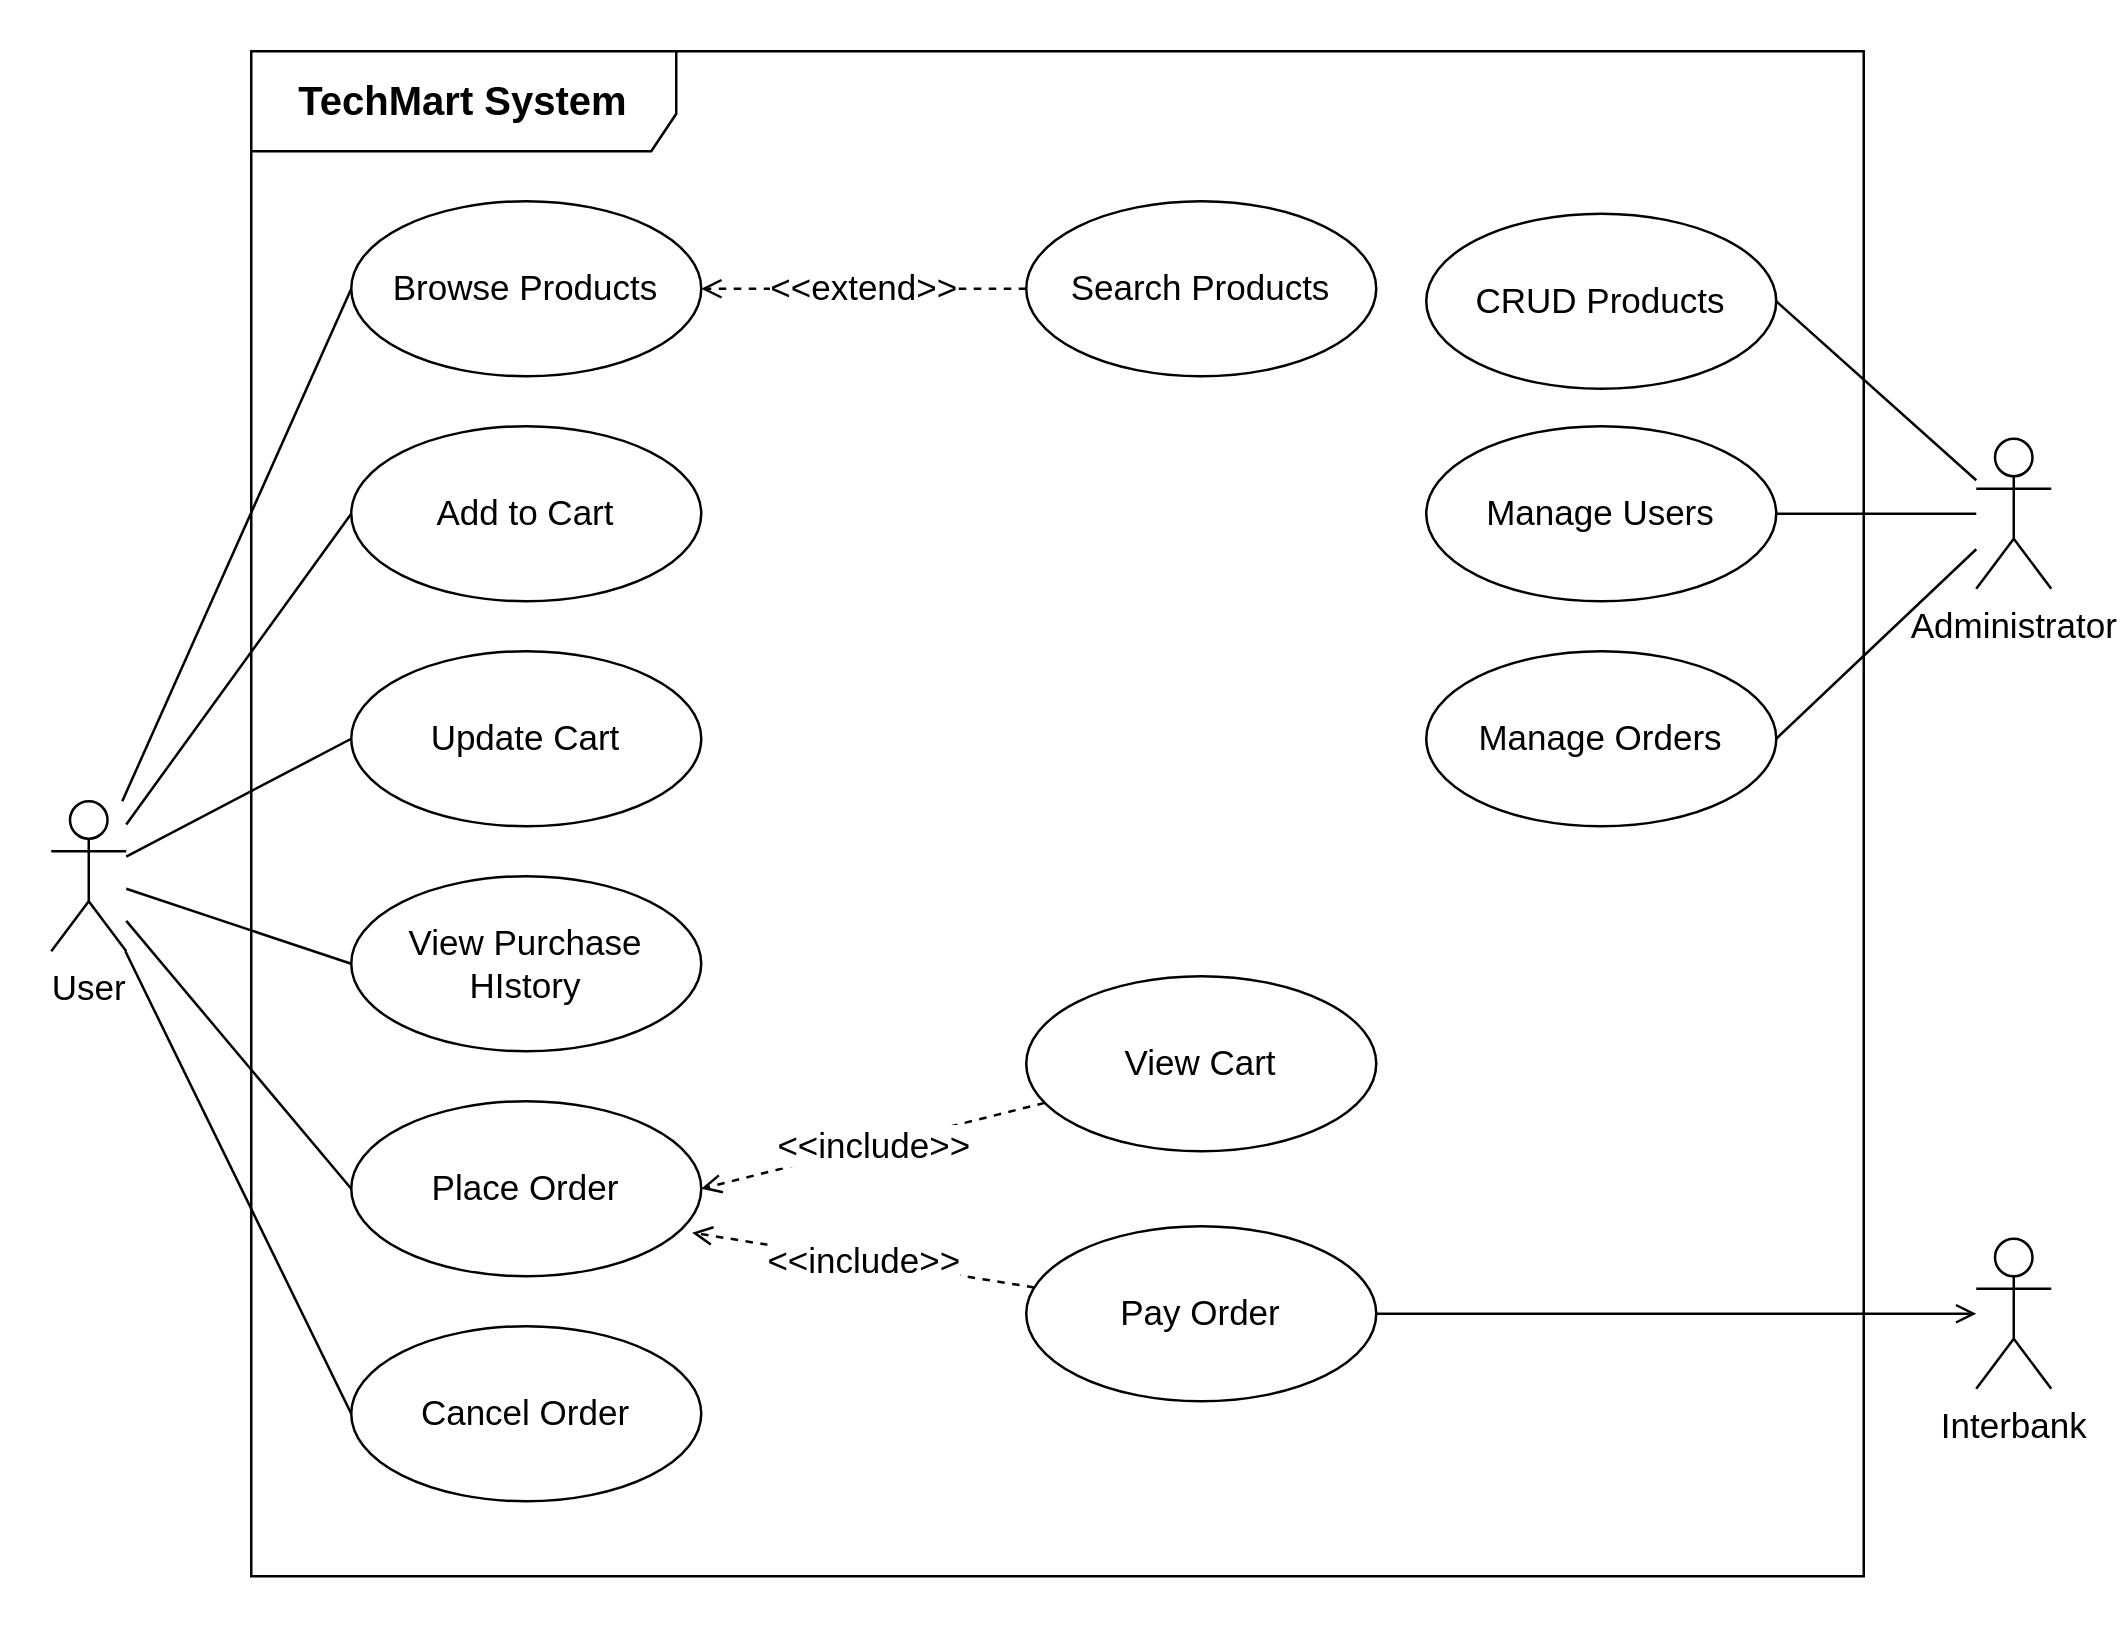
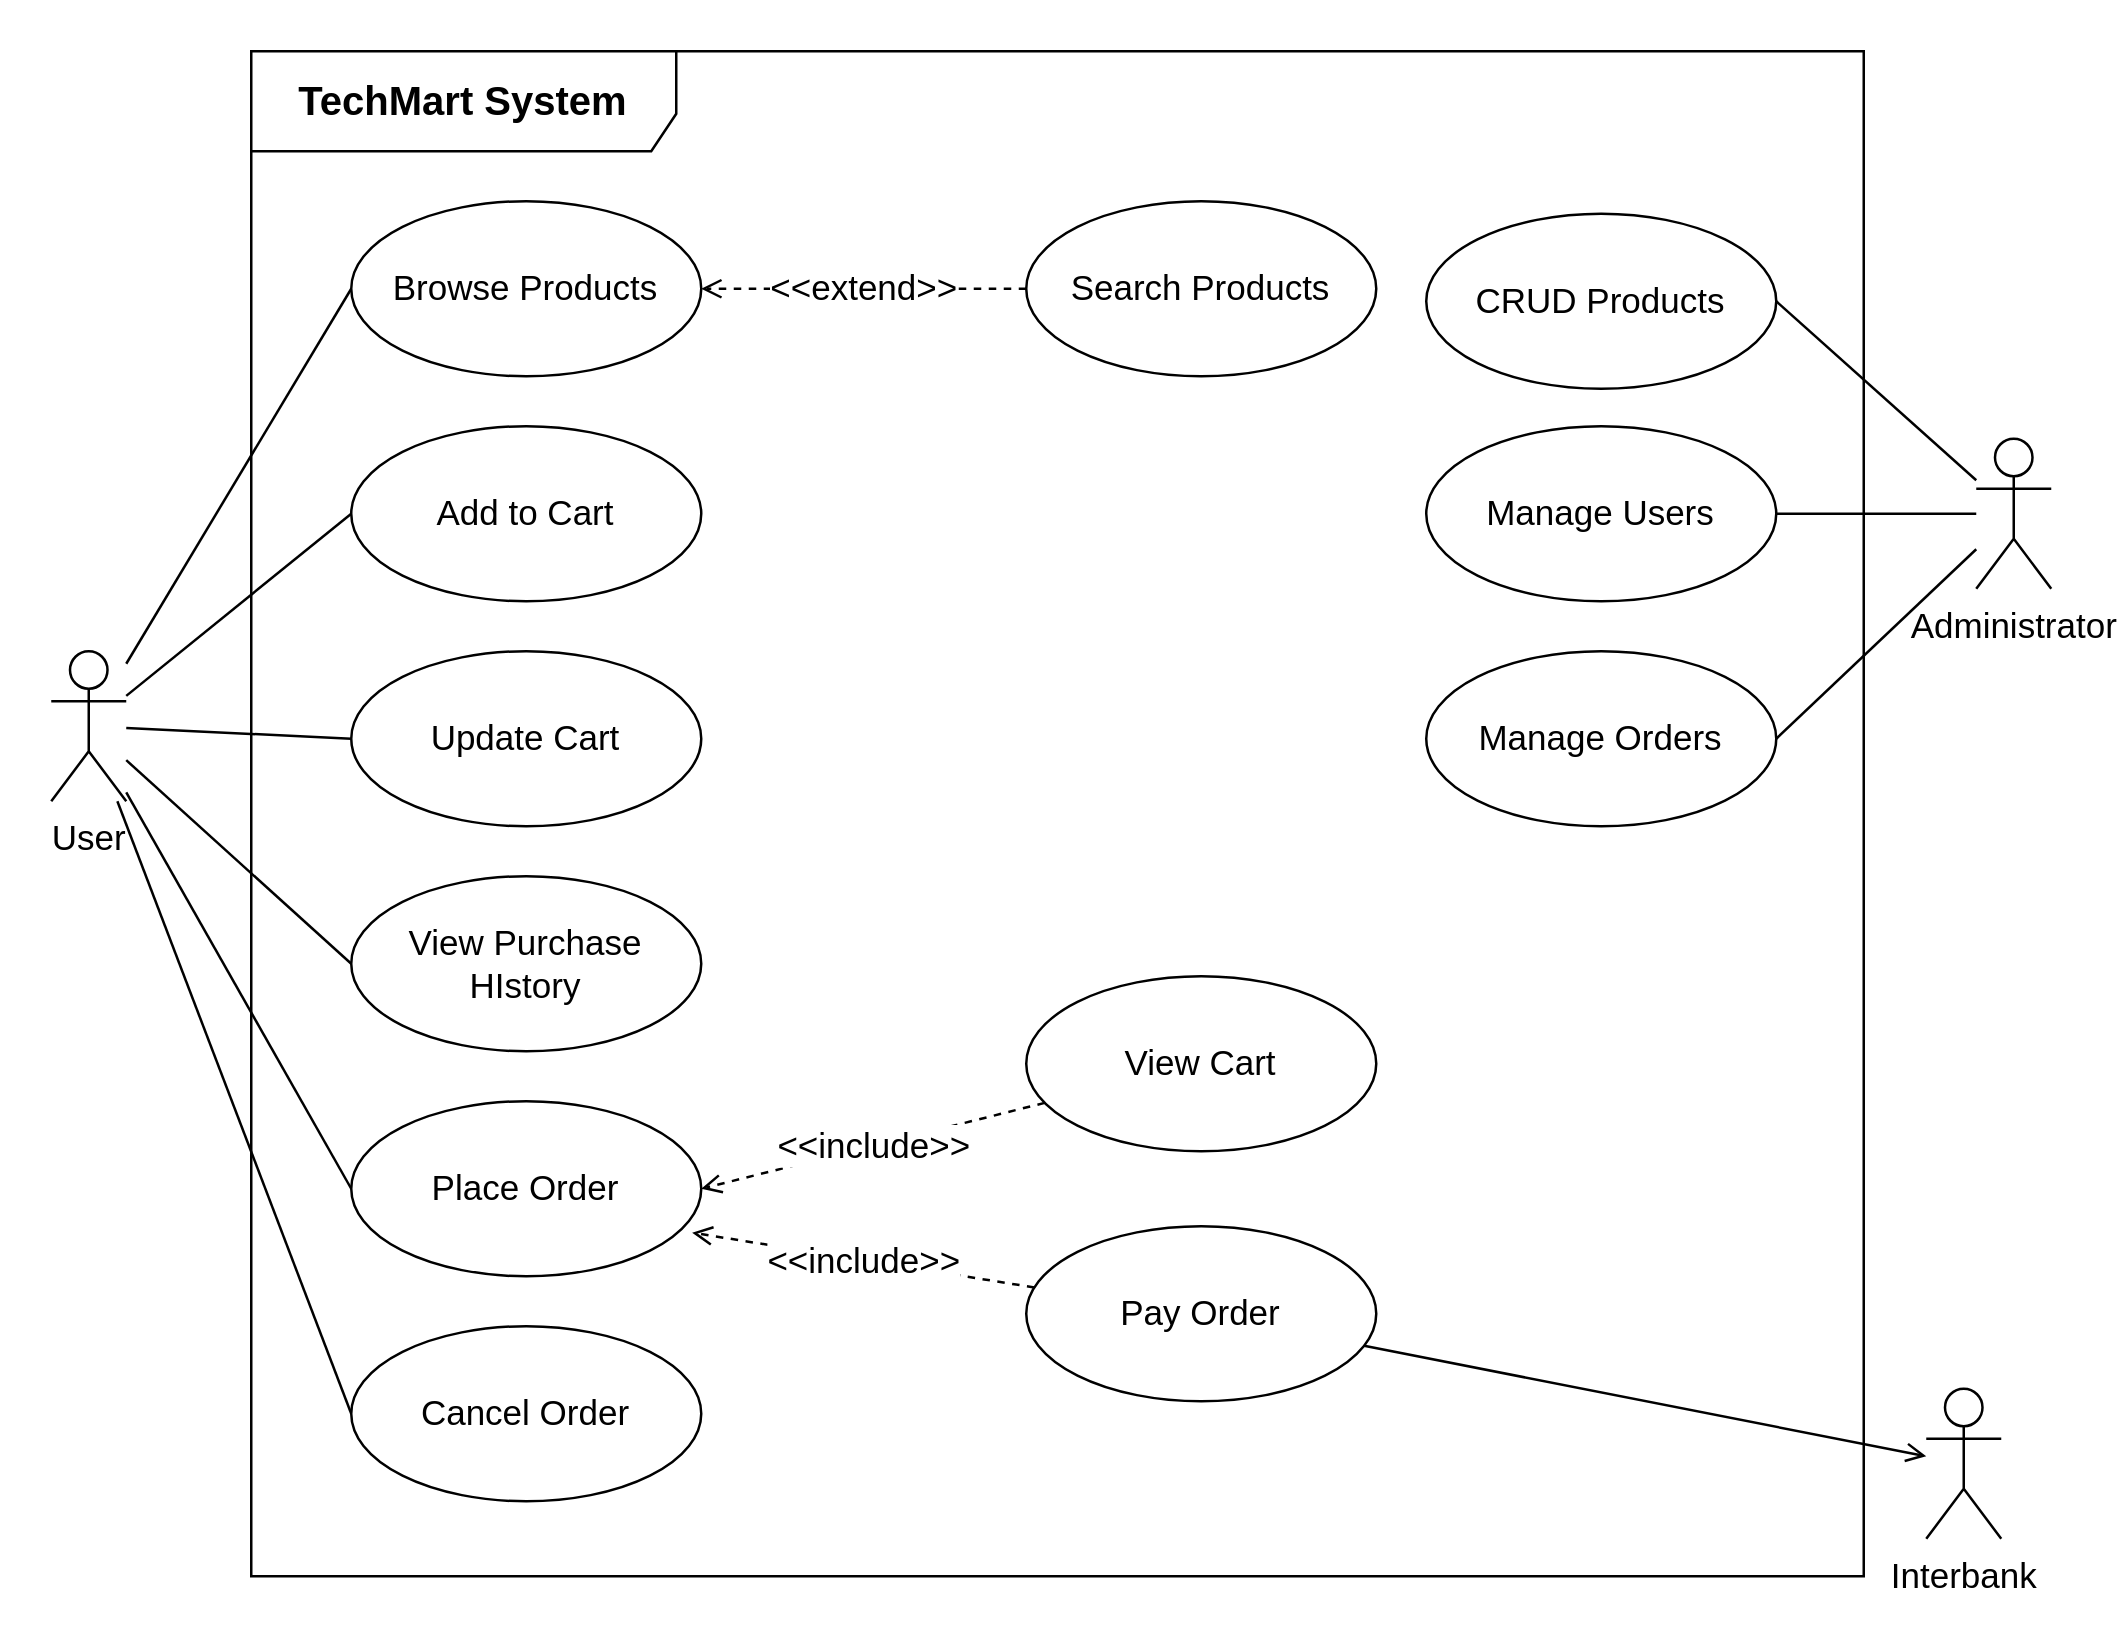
(89, 876) -> (89, 726)
(2014, 1314) -> (1964, 1464)
